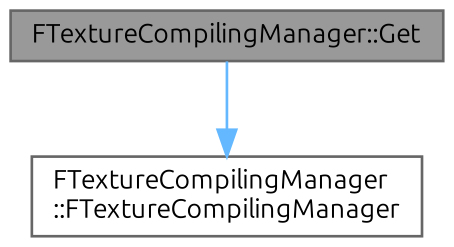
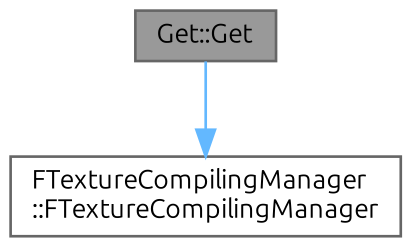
(227, 36) -> (206, 36)
